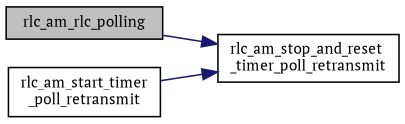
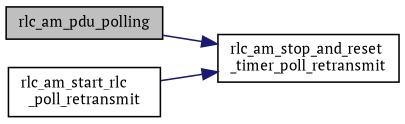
(84, 23) -> (84, 23)
(84, 92) -> (84, 92)
